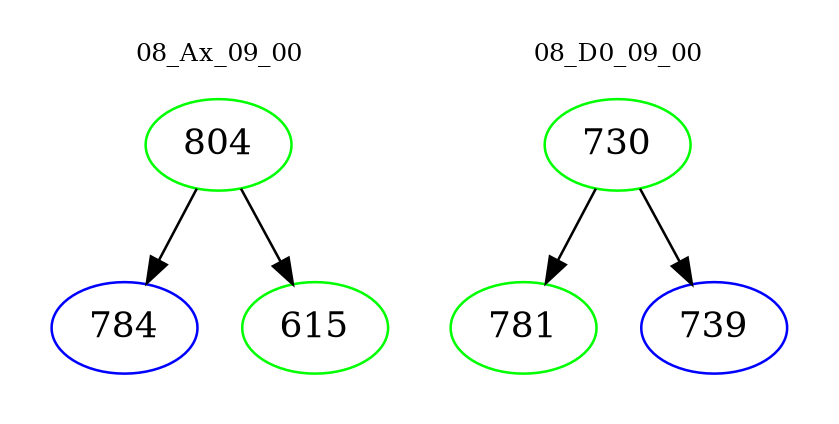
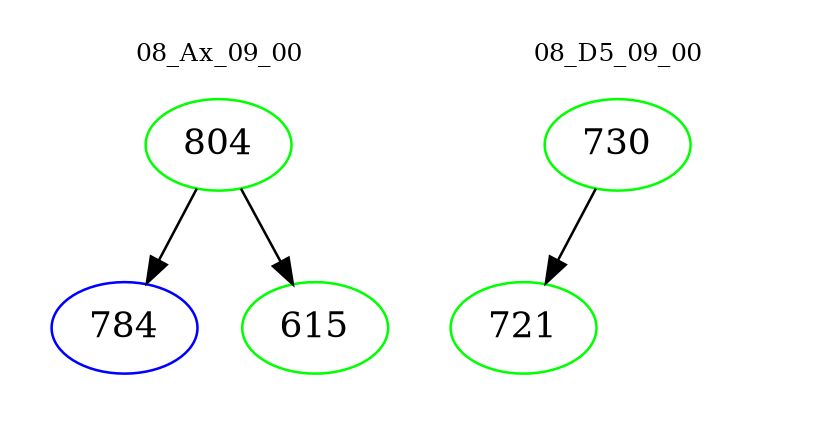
(619, 55) -> (619, 55)
(524, 328) -> (524, 328)
(714, 328) -> none
